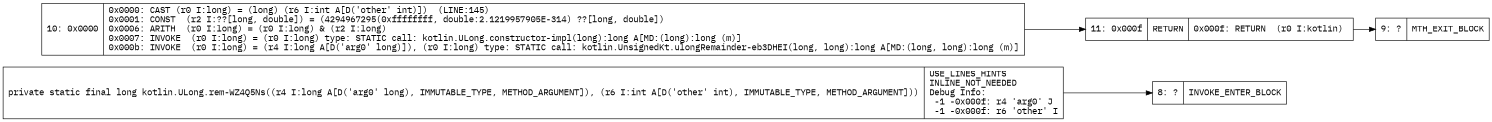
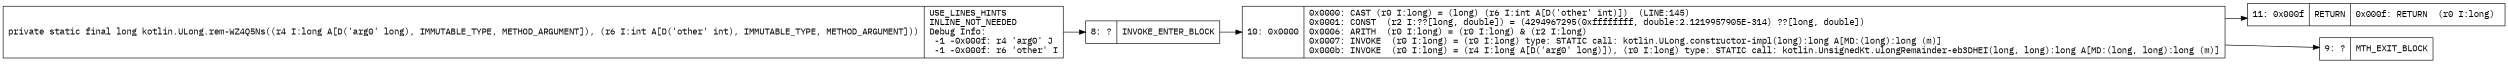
(1271, 29) -> (2428, 14)
(1361, 29) -> (2269, 46)
none -> (1228, 32)
